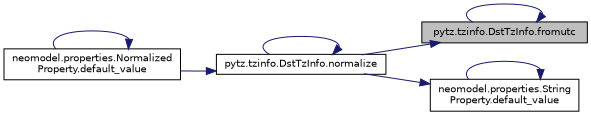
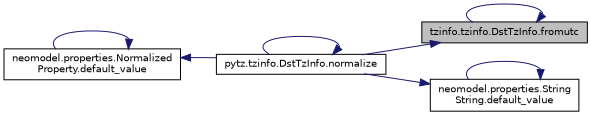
(505, 32) -> (505, 32)
(193, 71) -> (203, 58)
(505, 95) -> (505, 95)
